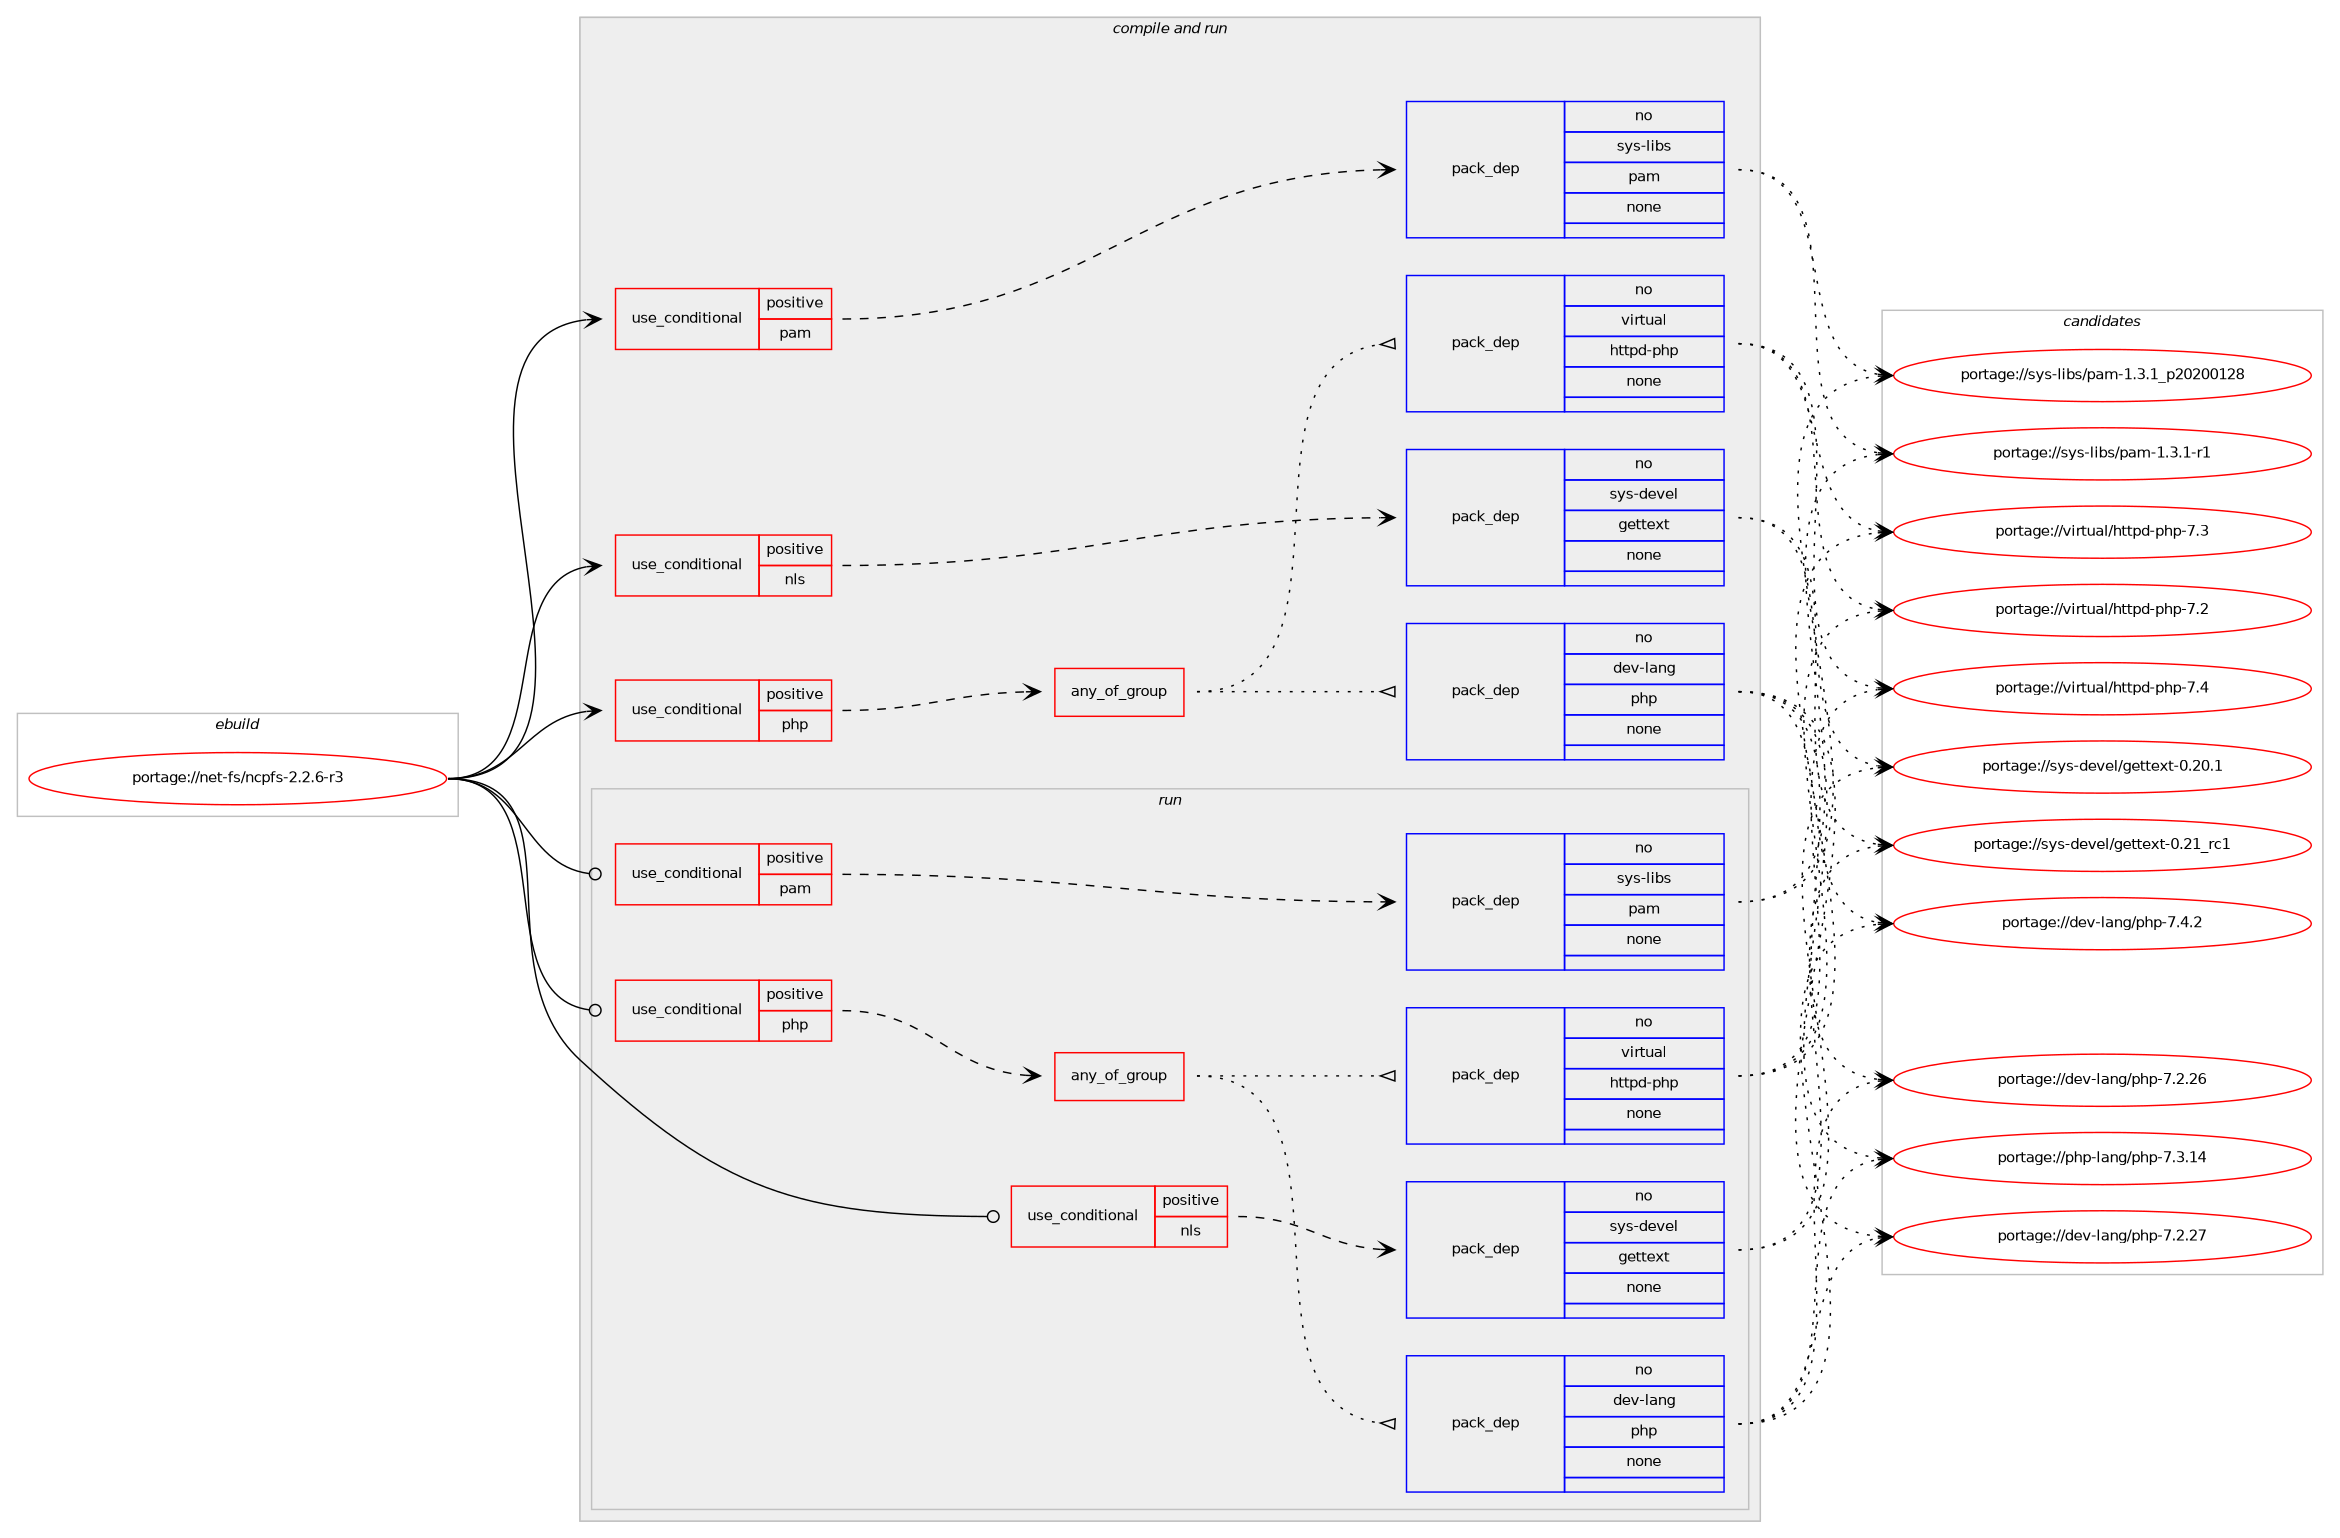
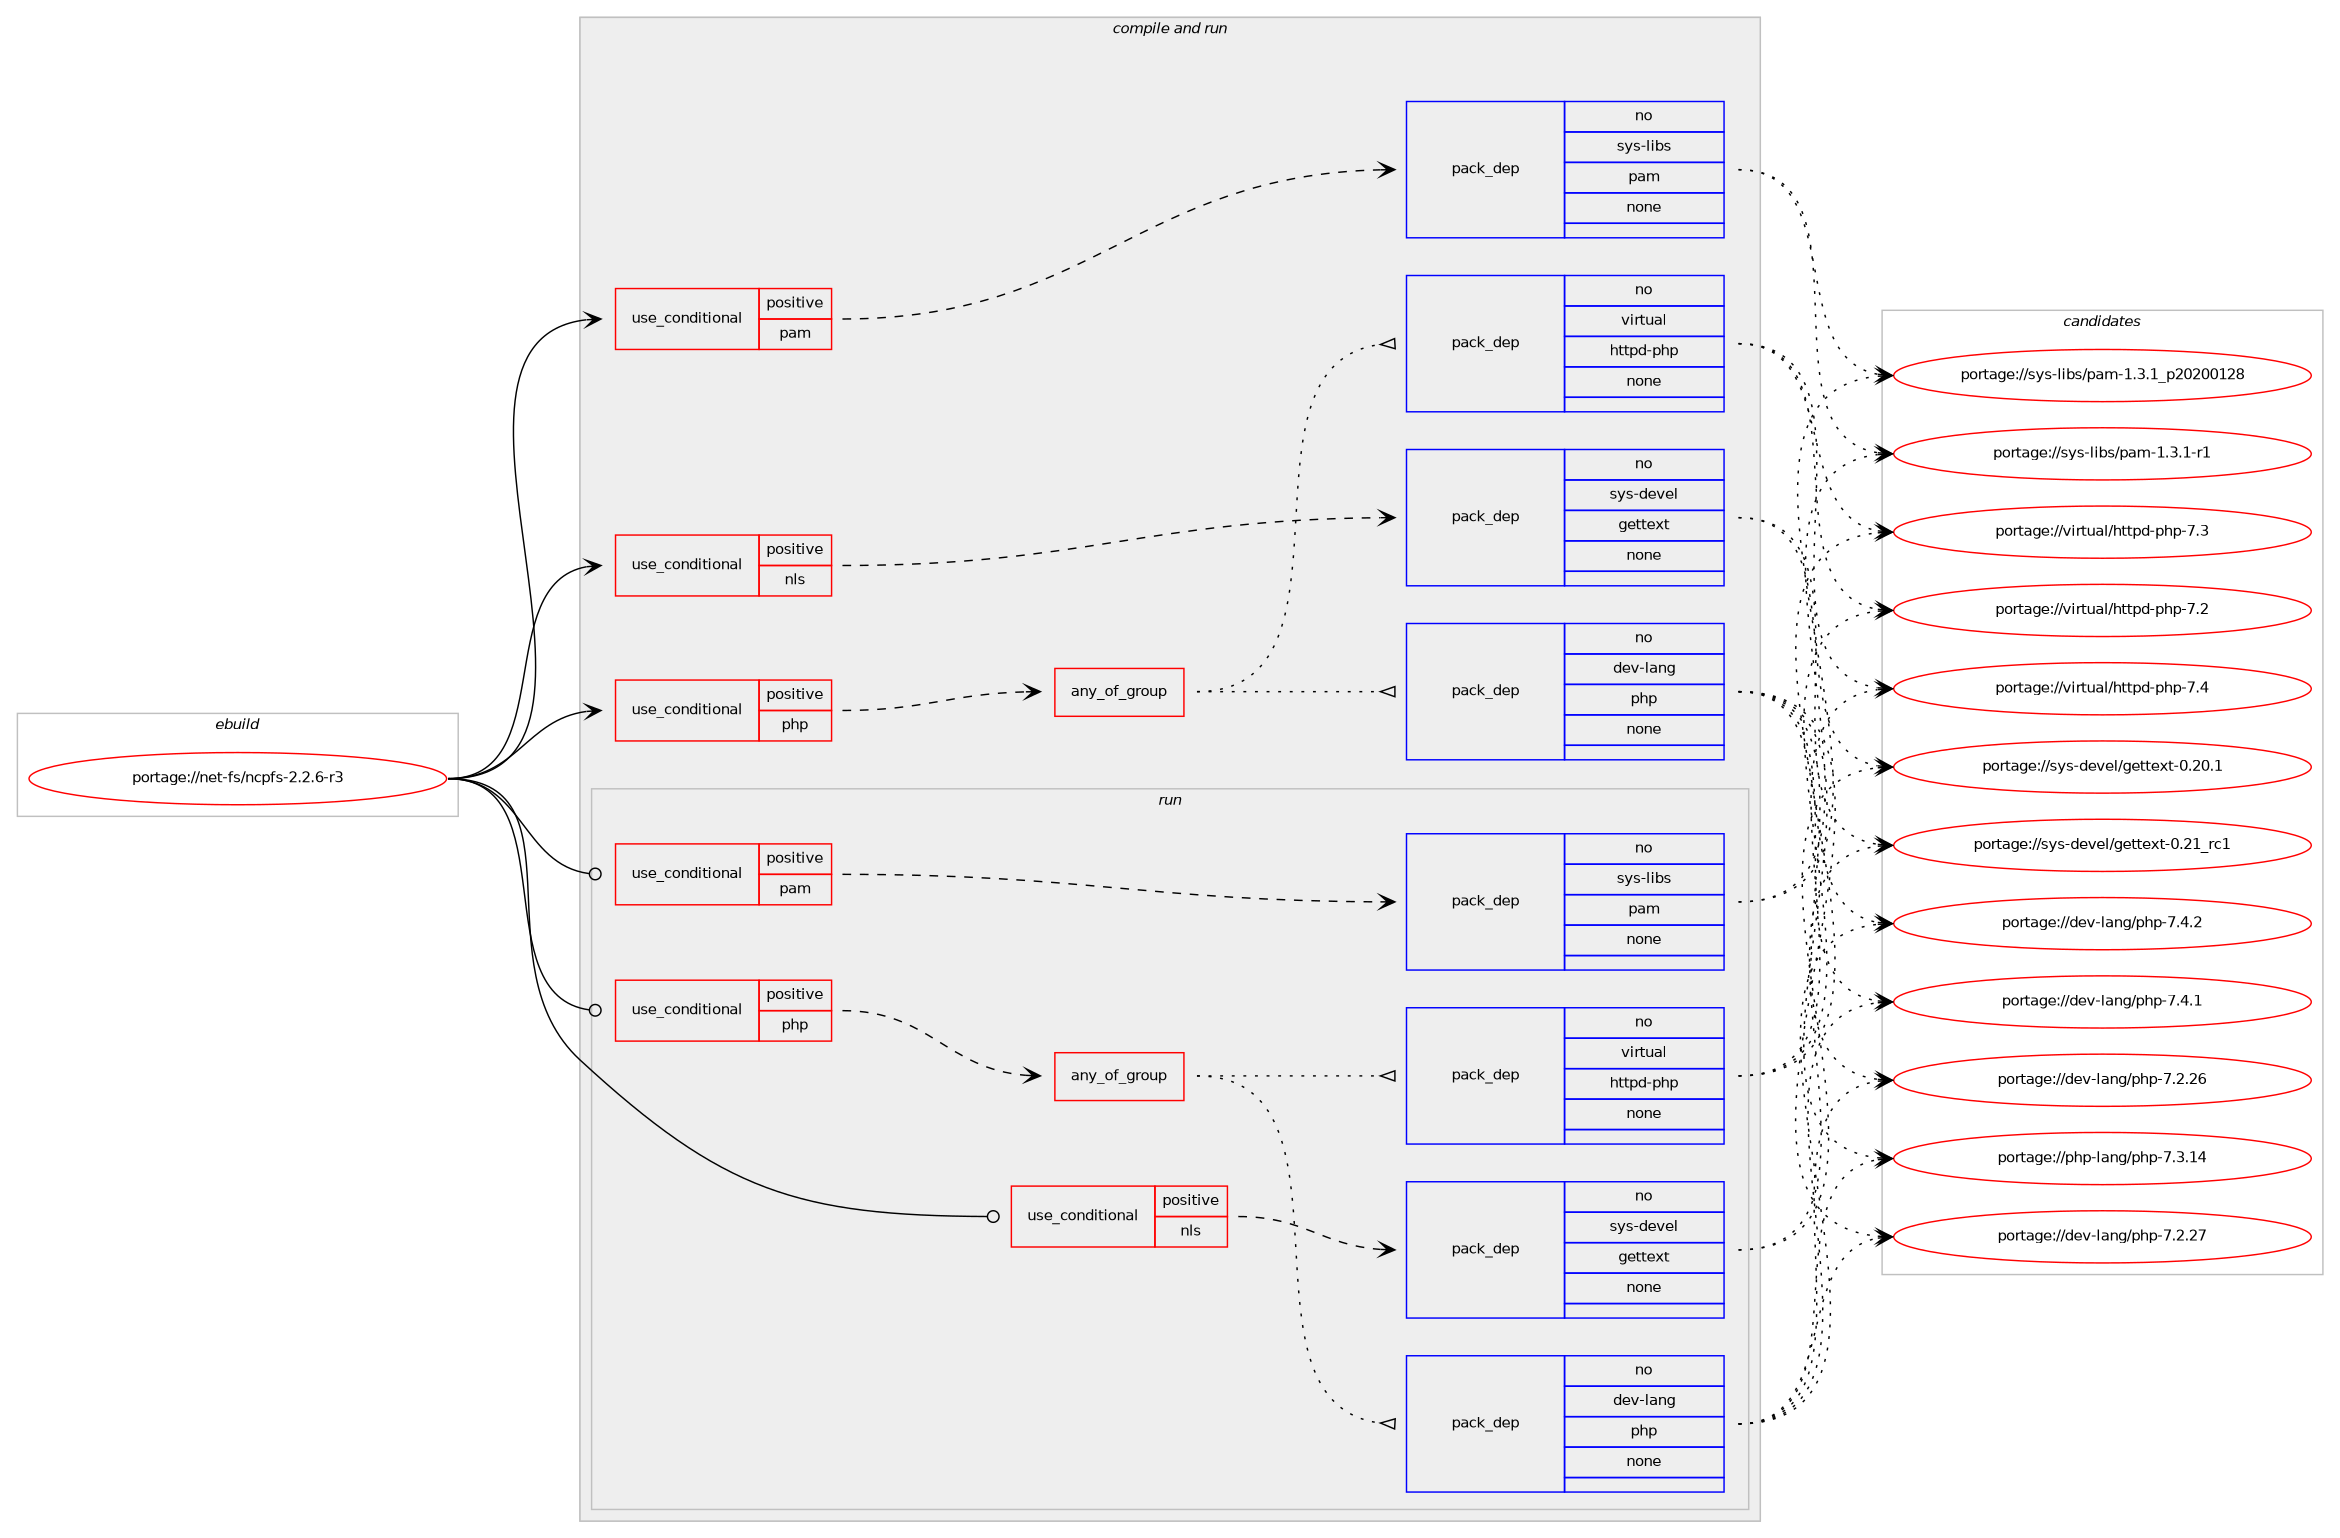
none -> (2103, 1002)
